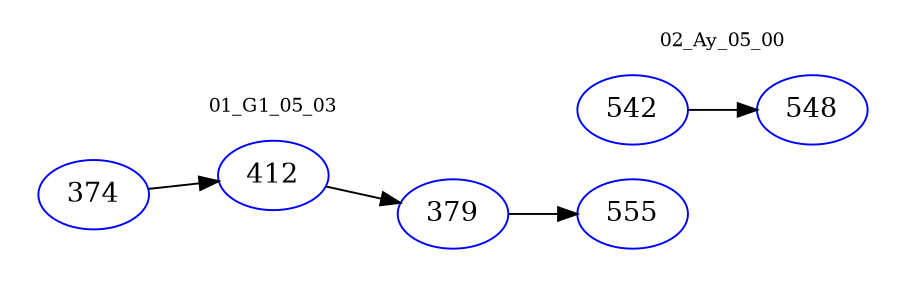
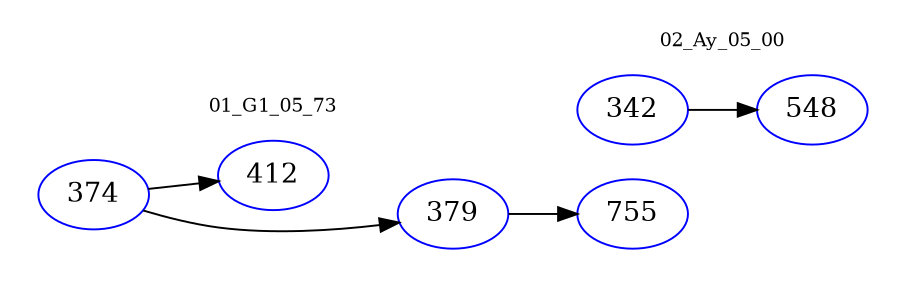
(273, 107) -> (273, 107)
(633, 110) -> (633, 110)
(354, 193) -> (261, 231)
(633, 214) -> (633, 214)
